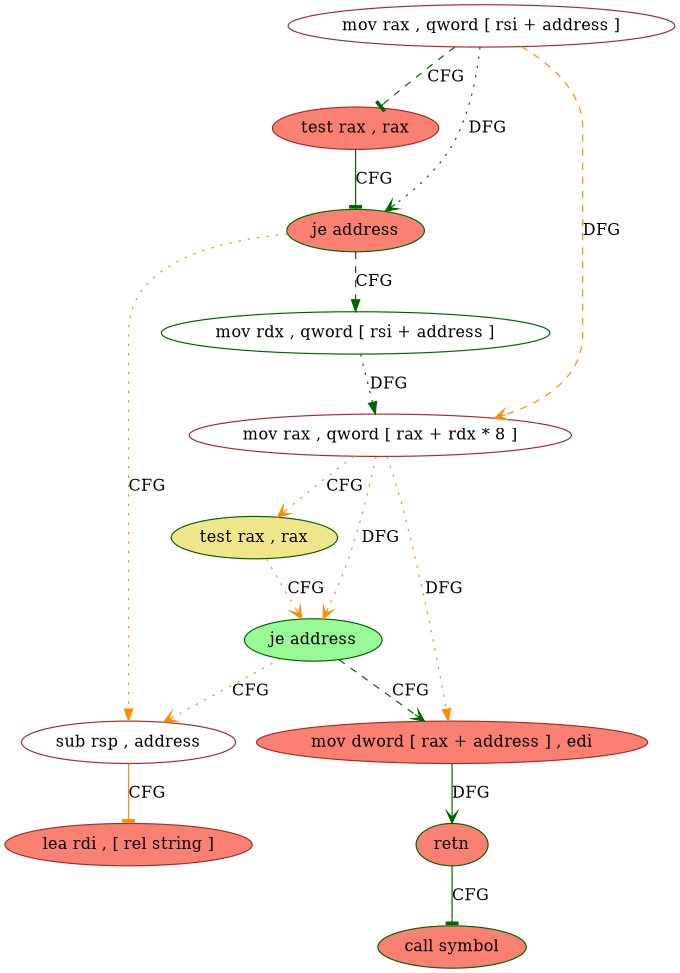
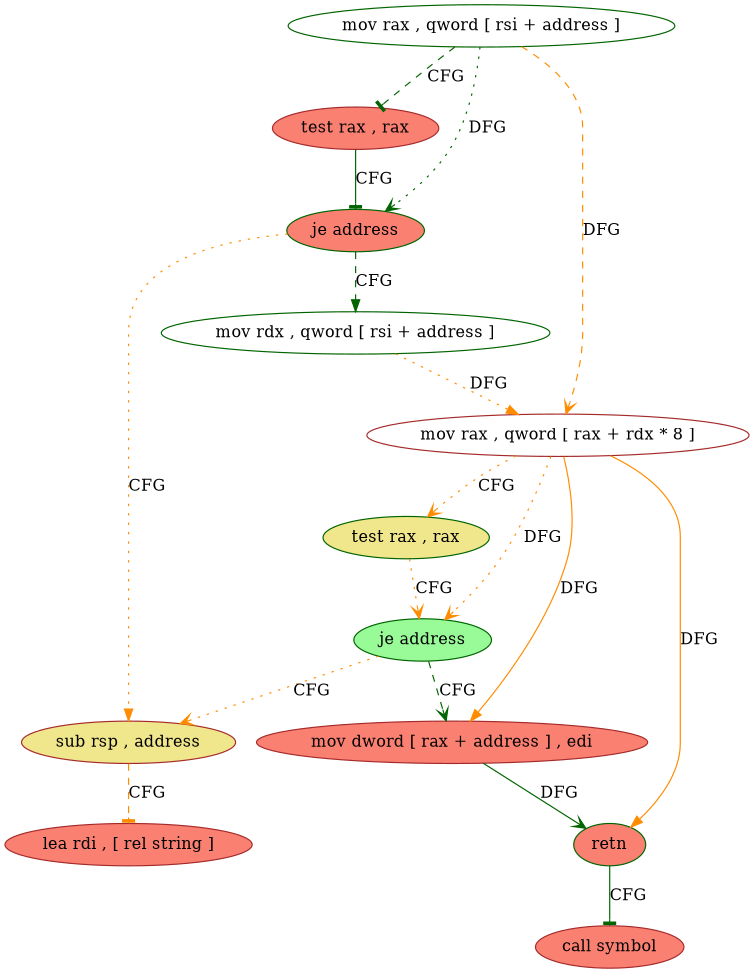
(481, 26) -> (481, 26)
(367, 378) -> (452, 382)
(421, 582) -> (554, 594)
none -> (680, 628)
(129, 742) -> (129, 742)
(129, 791) -> (129, 791)
(452, 947) -> (610, 947)
